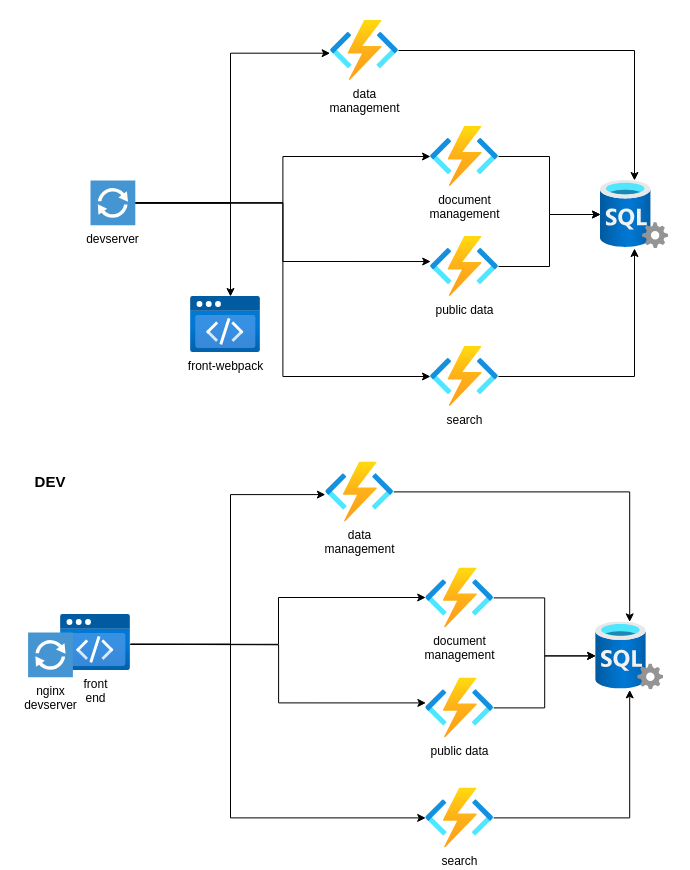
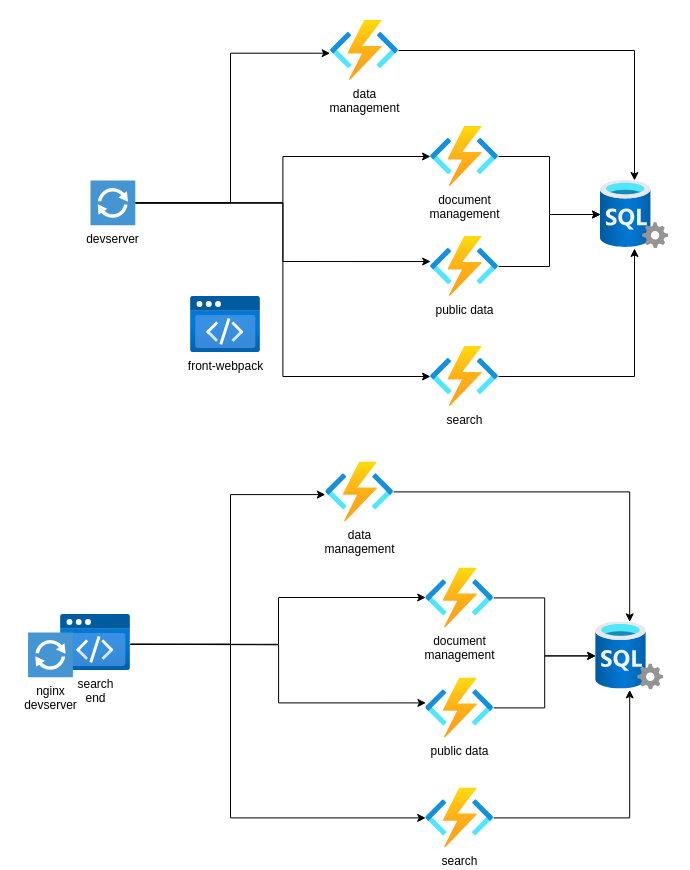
(231, 247) -> none
(51, 482) -> none
(96, 692) -> (96, 692)
